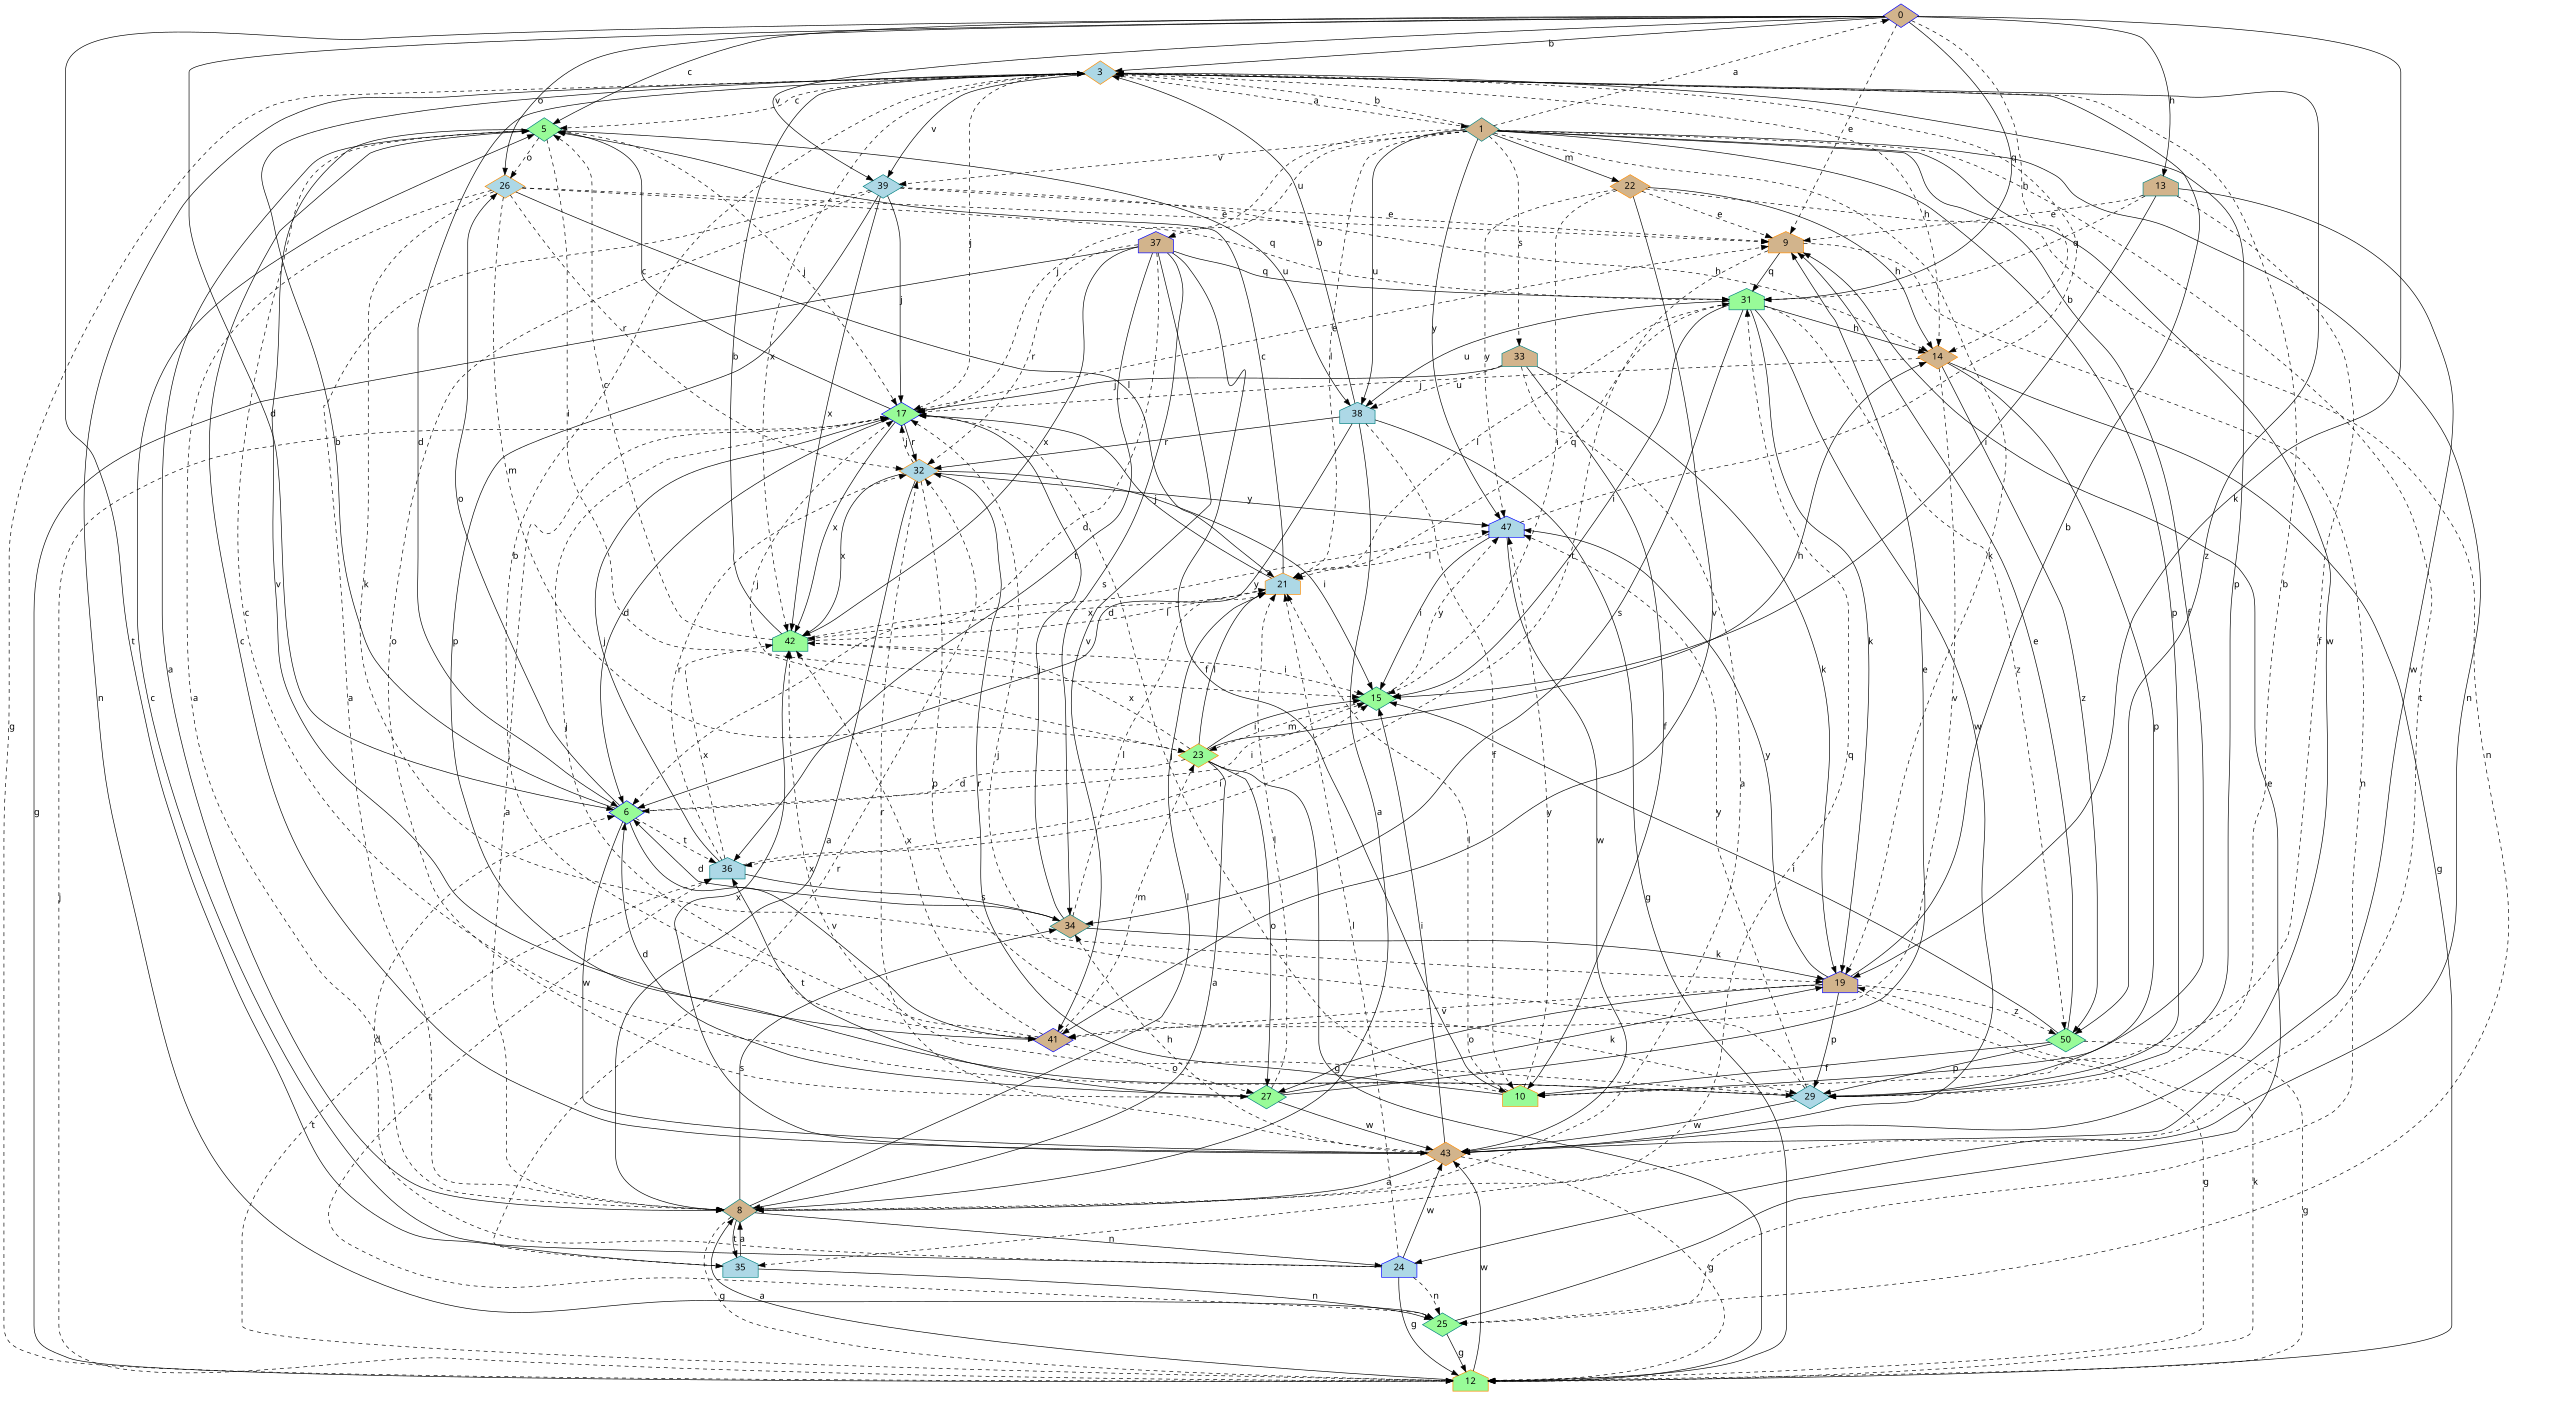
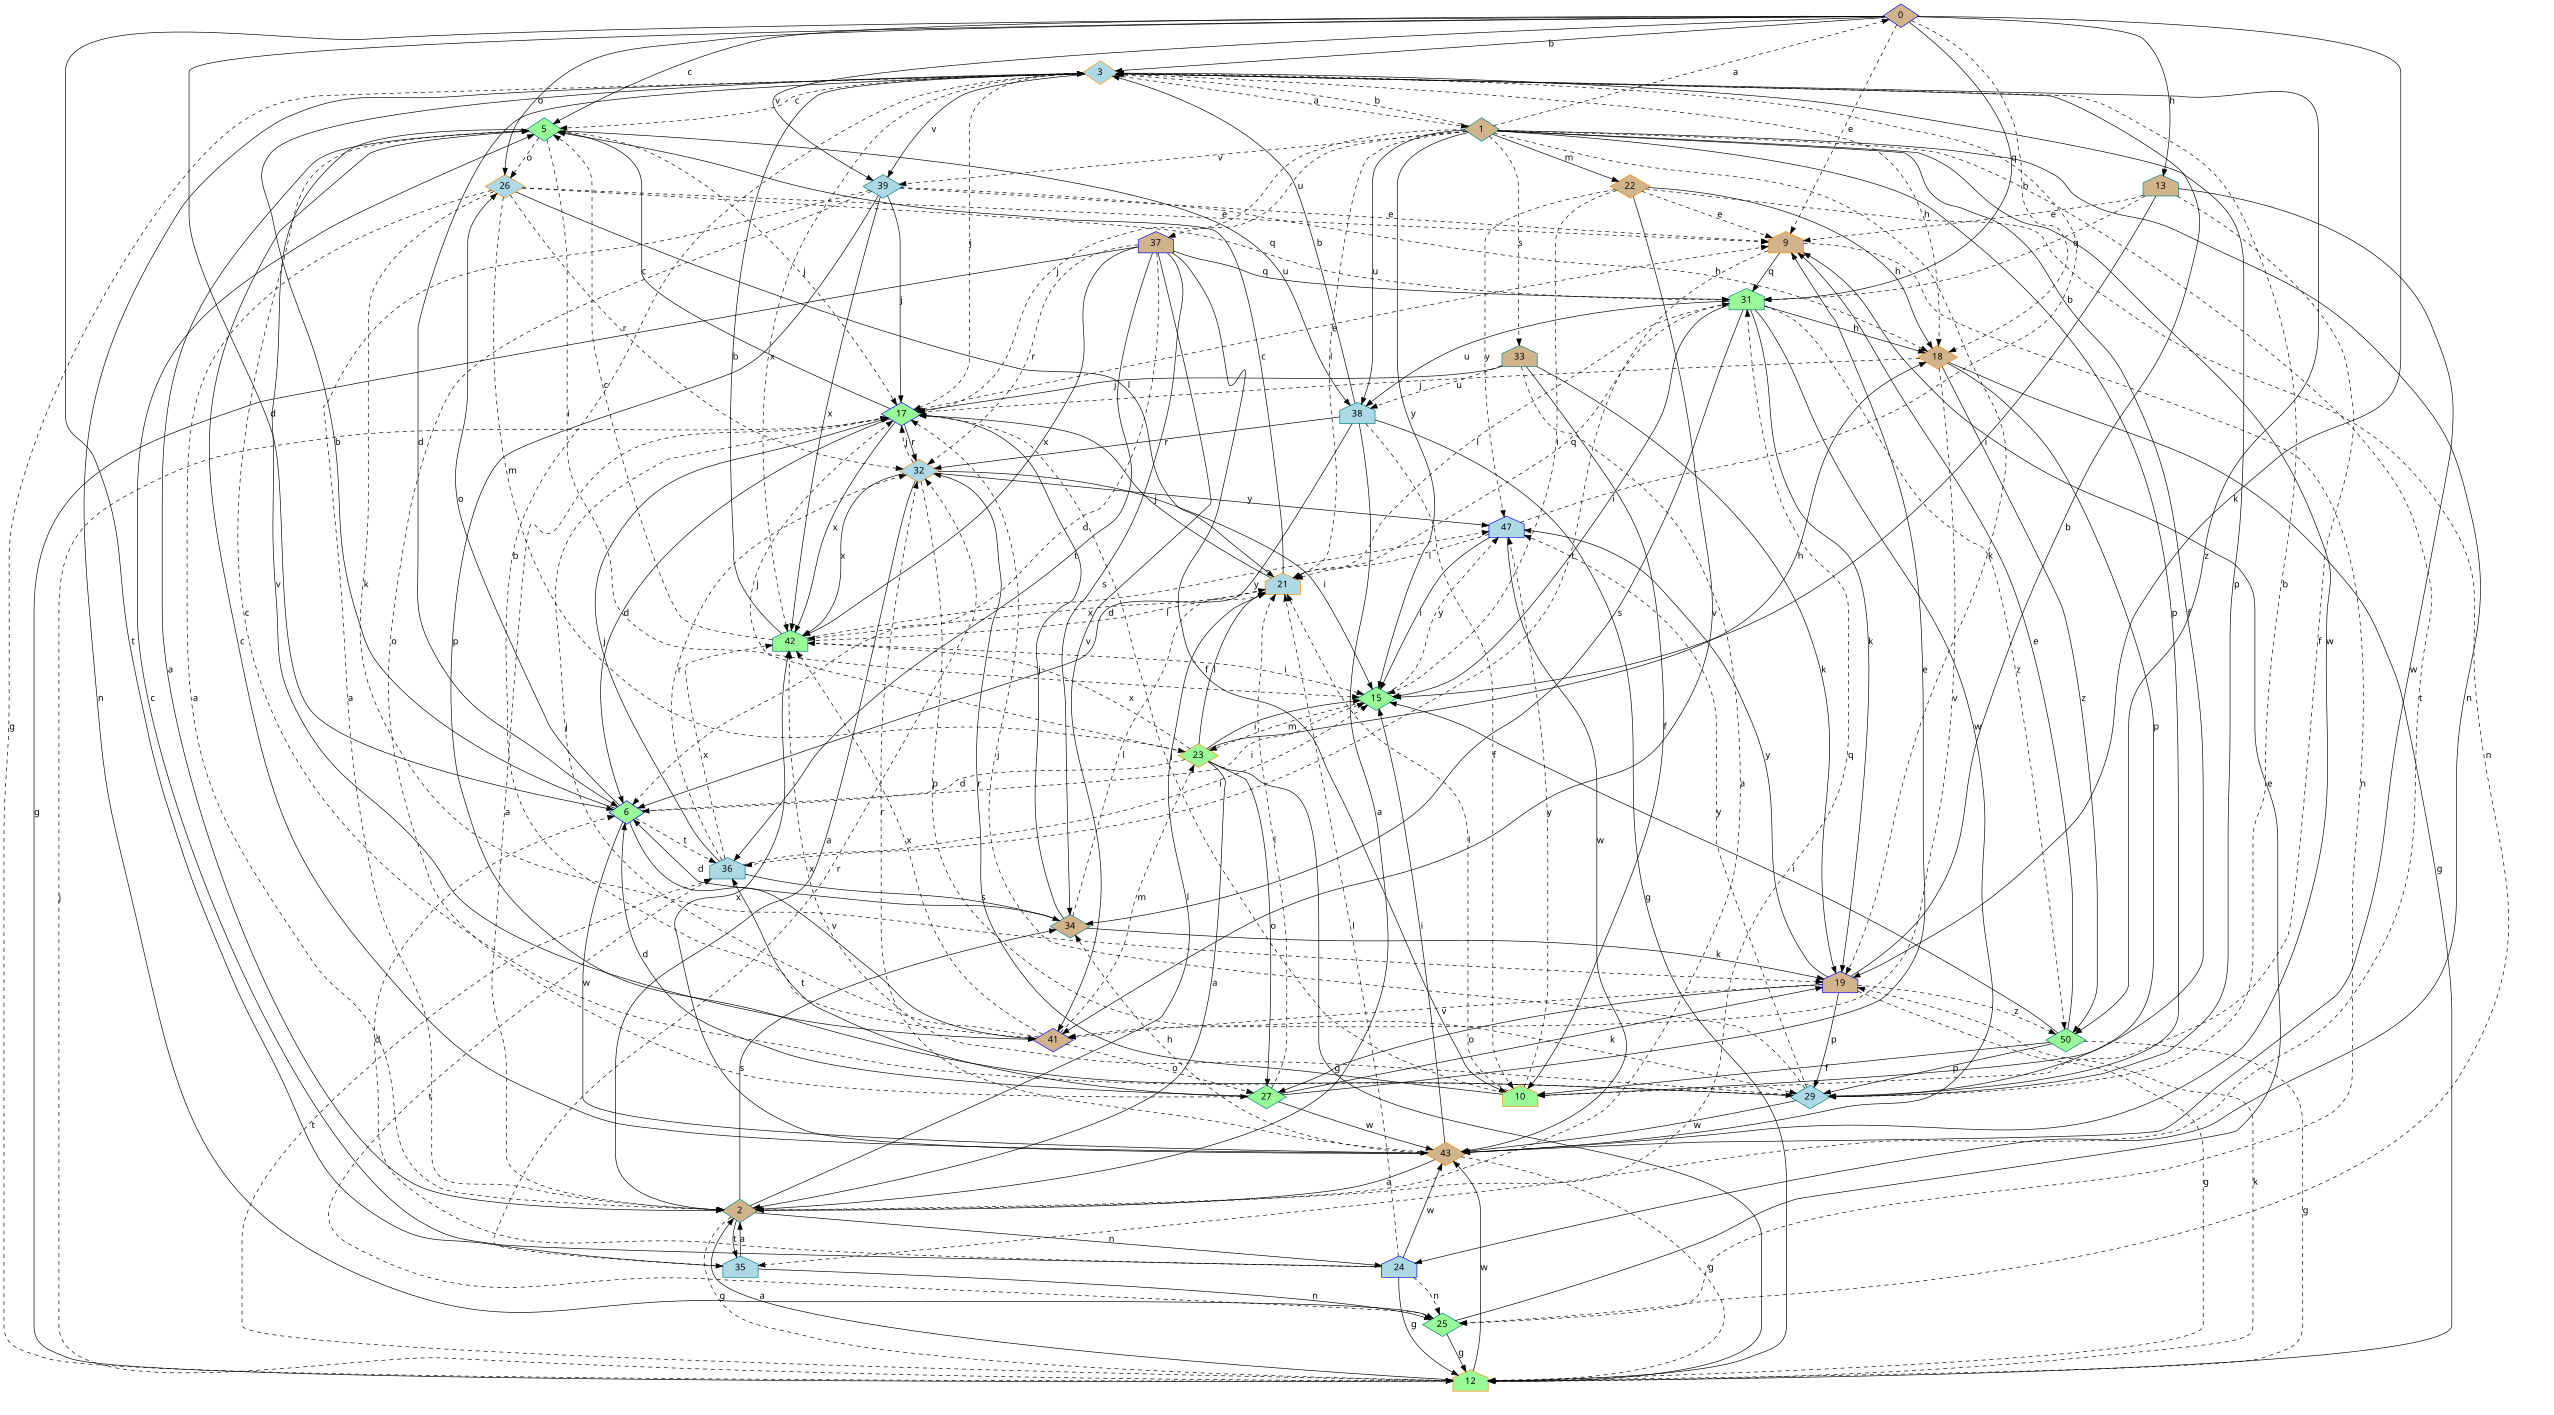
(1432, 330) -> (1405, 408)
(1938, 357) -> (1938, 357)
(740, 1211) -> (740, 1211)
